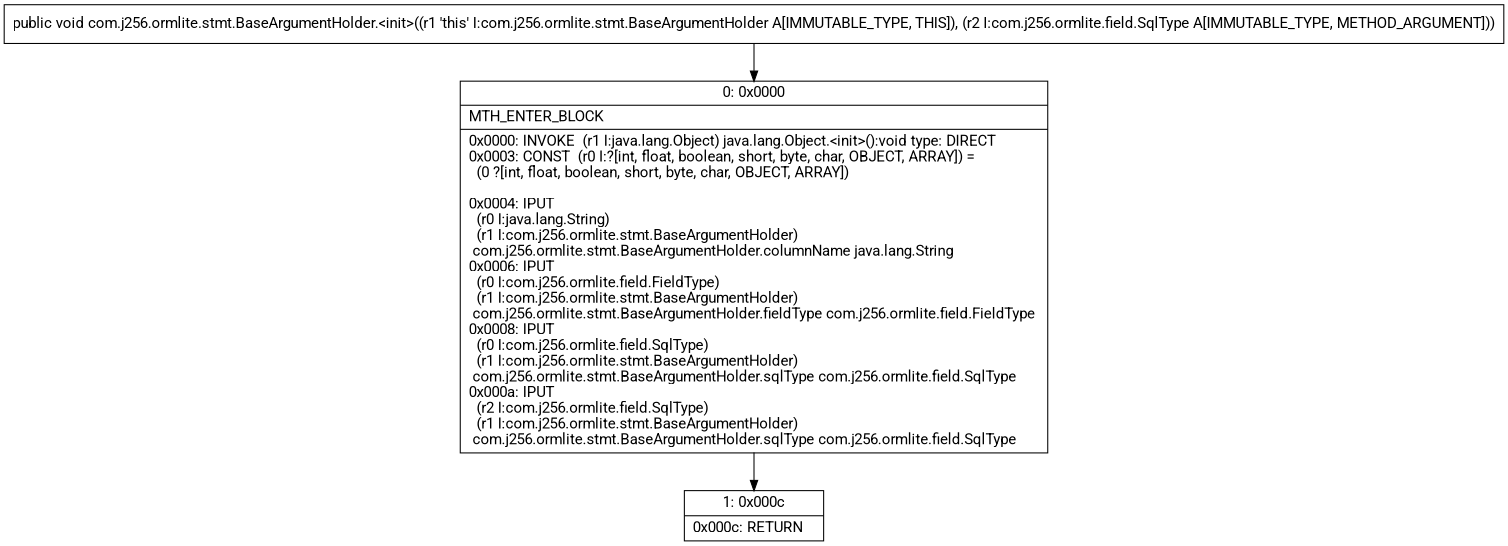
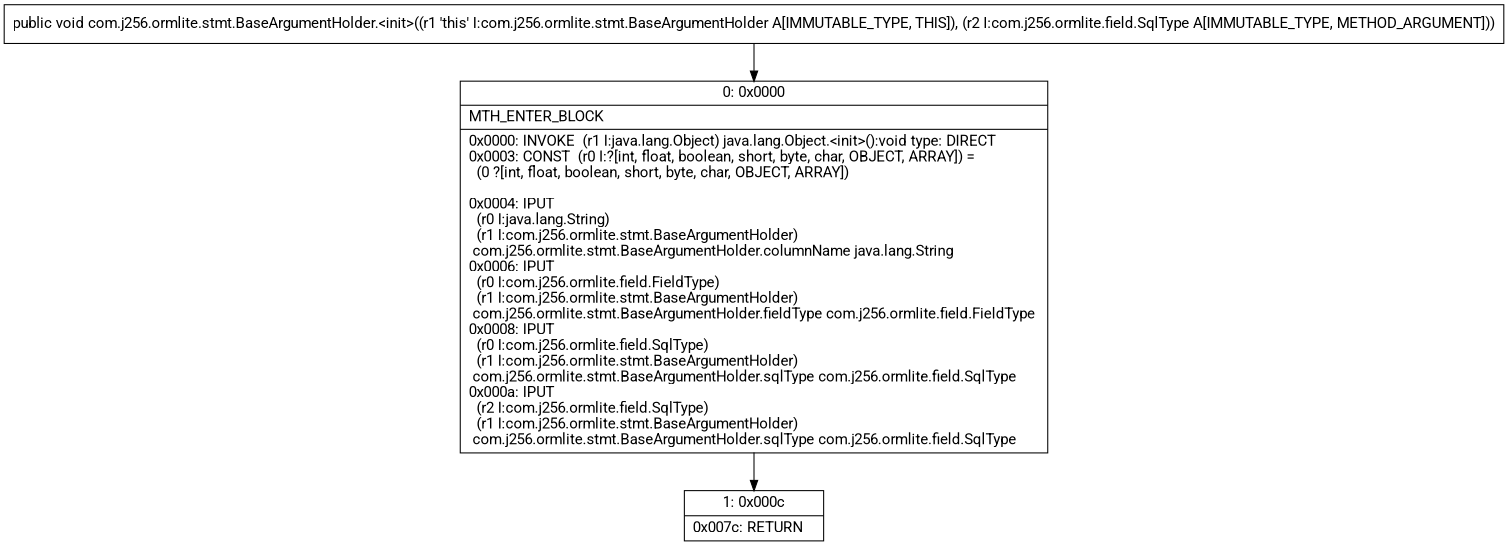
(754, 528) -> (754, 528)
